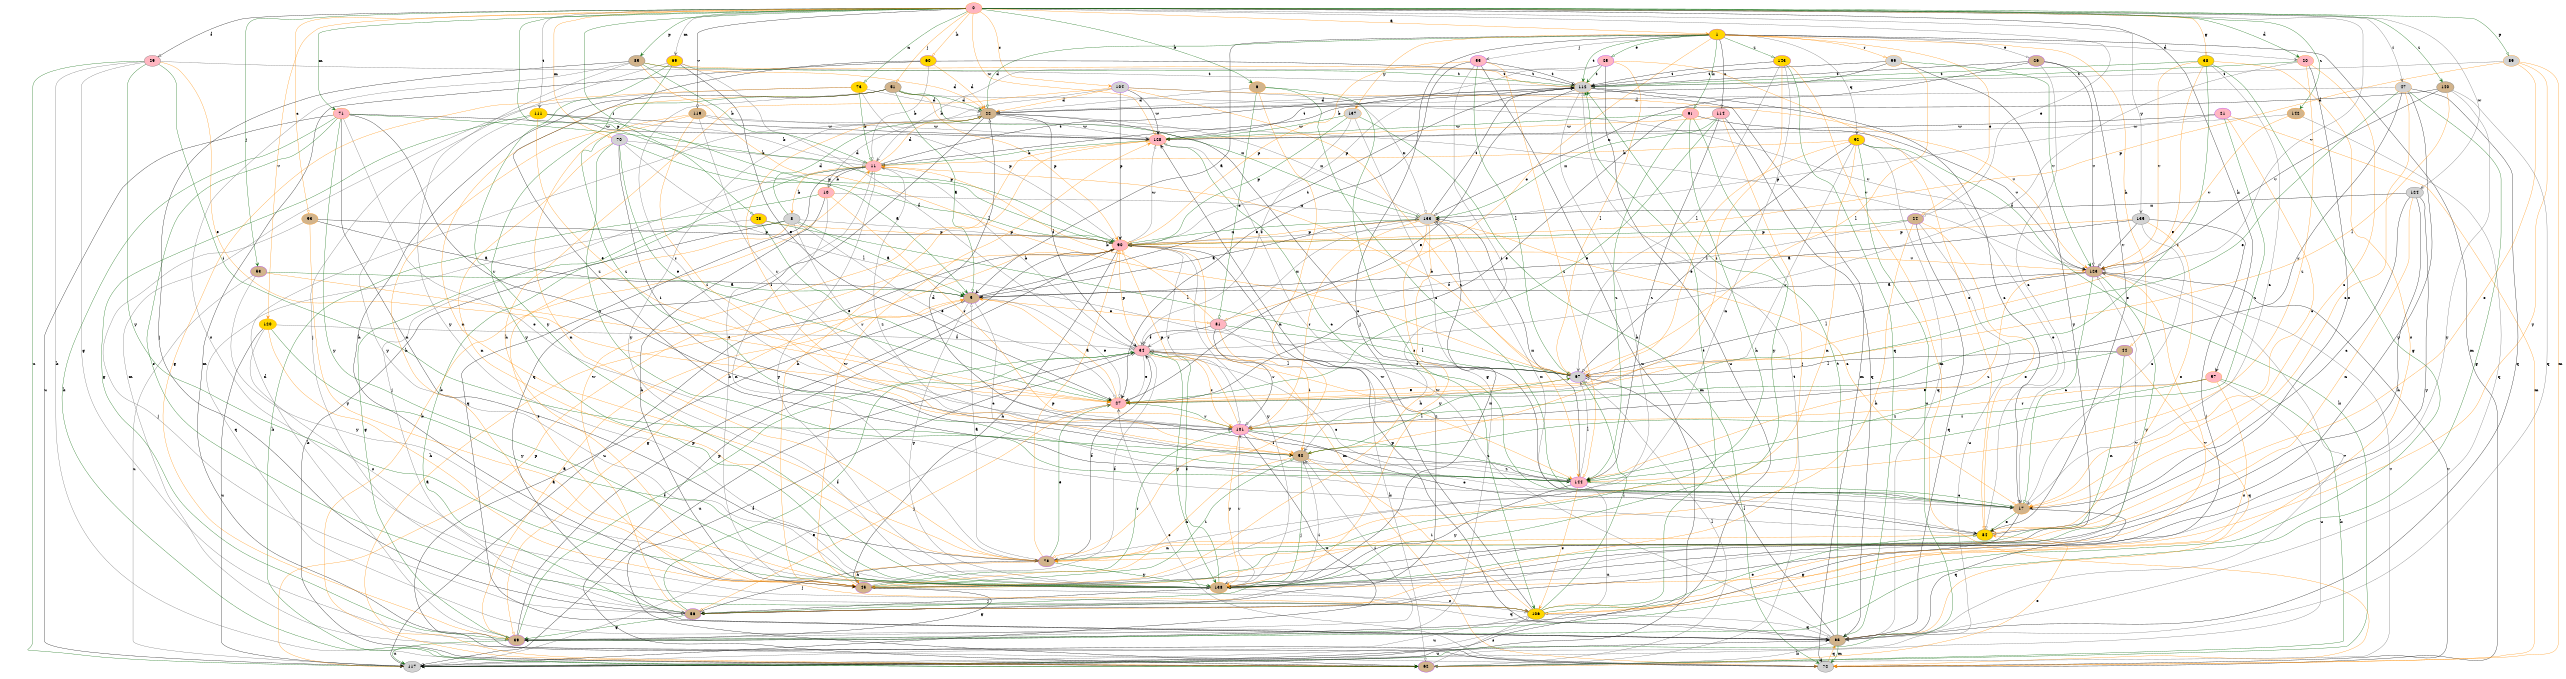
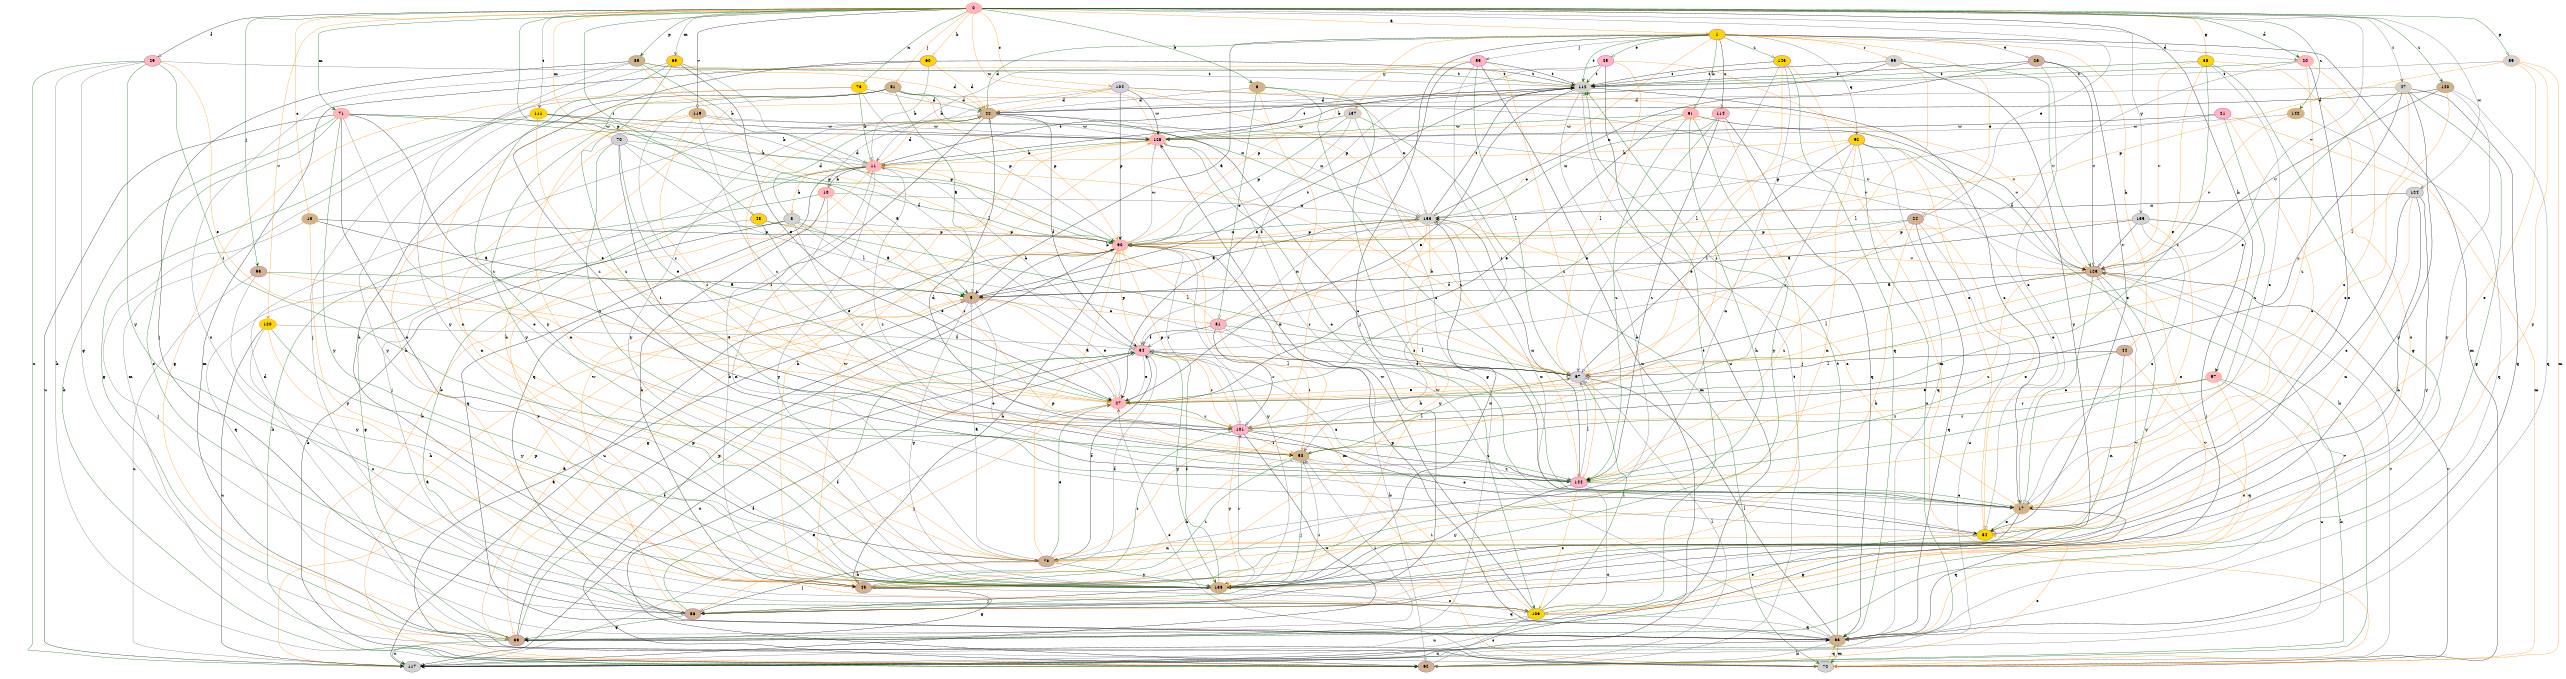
(310, 219) -> (310, 219)
(1861, 294) -> none
(1344, 389) -> (1766, 372)
